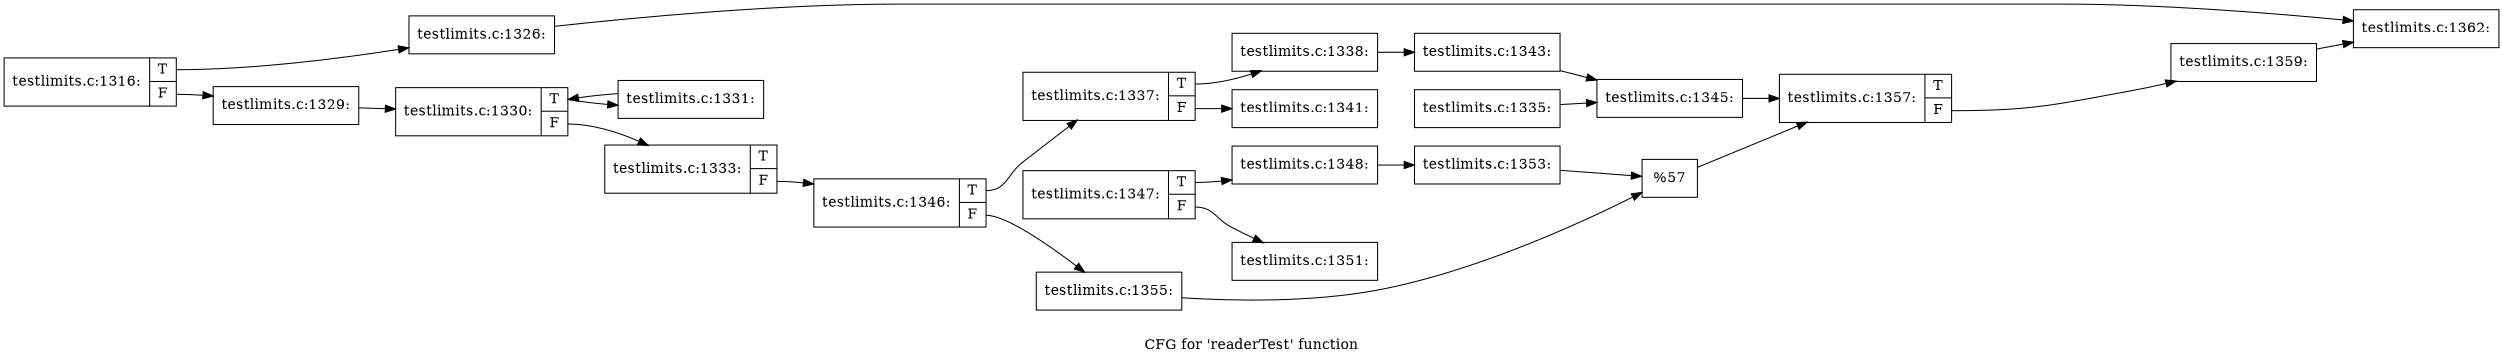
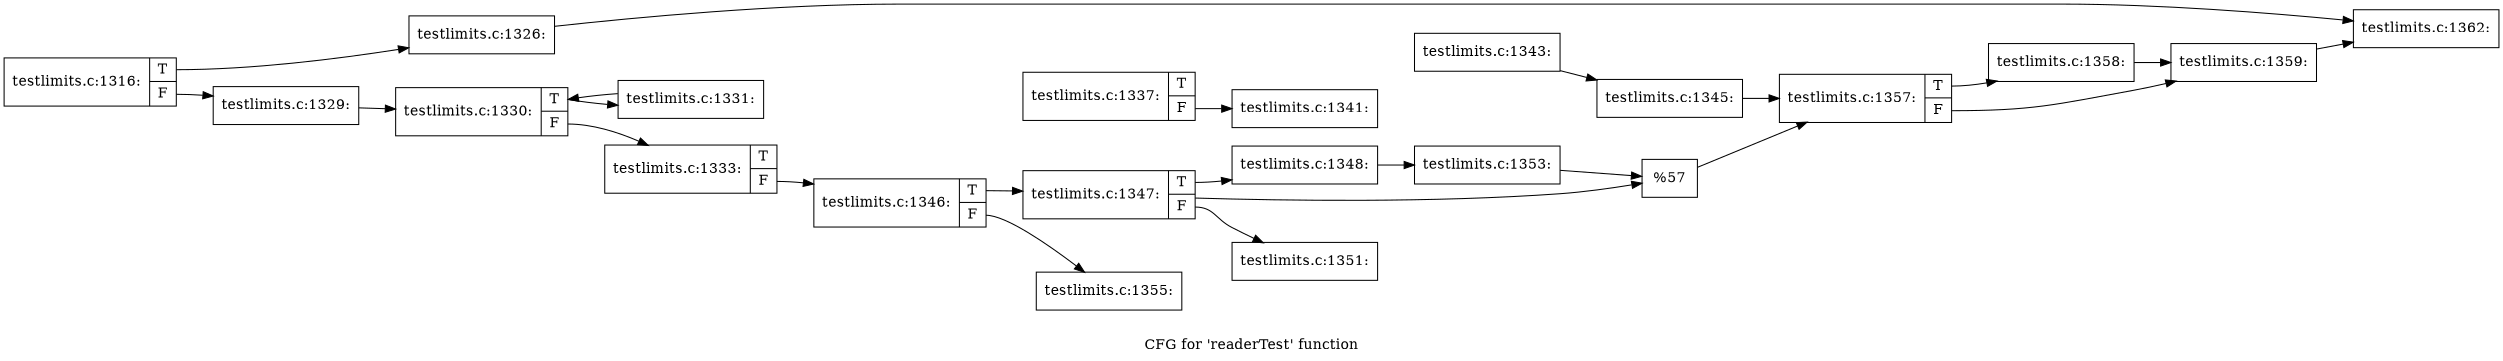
(1305, 52) -> none
none -> (2061, 63)
(1487, 109) -> none
(1027, 159) -> (999, 191)
(1415, 282) -> (1414, 200)
